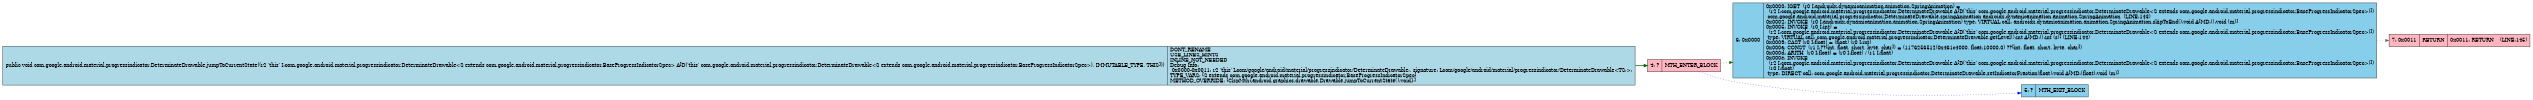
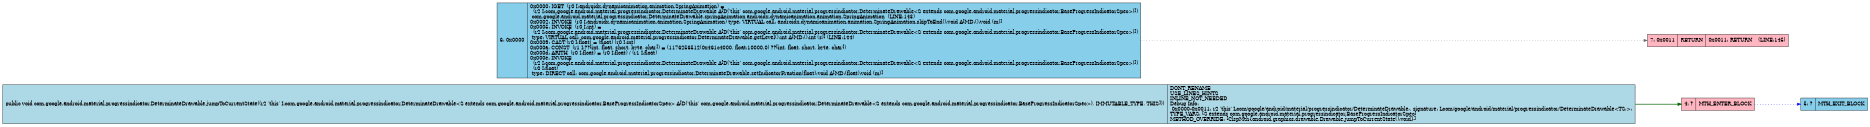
(1725, 63) -> none
